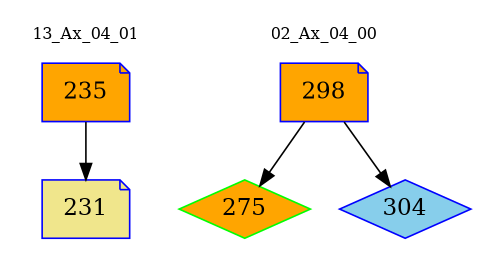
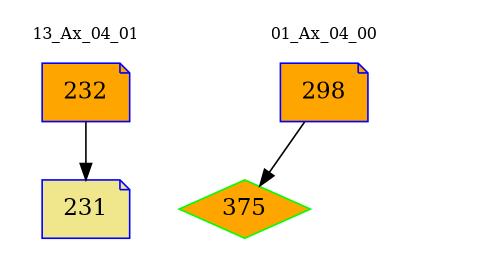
(324, 35) -> (324, 35)
(86, 92) -> (86, 92)
(245, 209) -> (245, 209)
(405, 209) -> none
